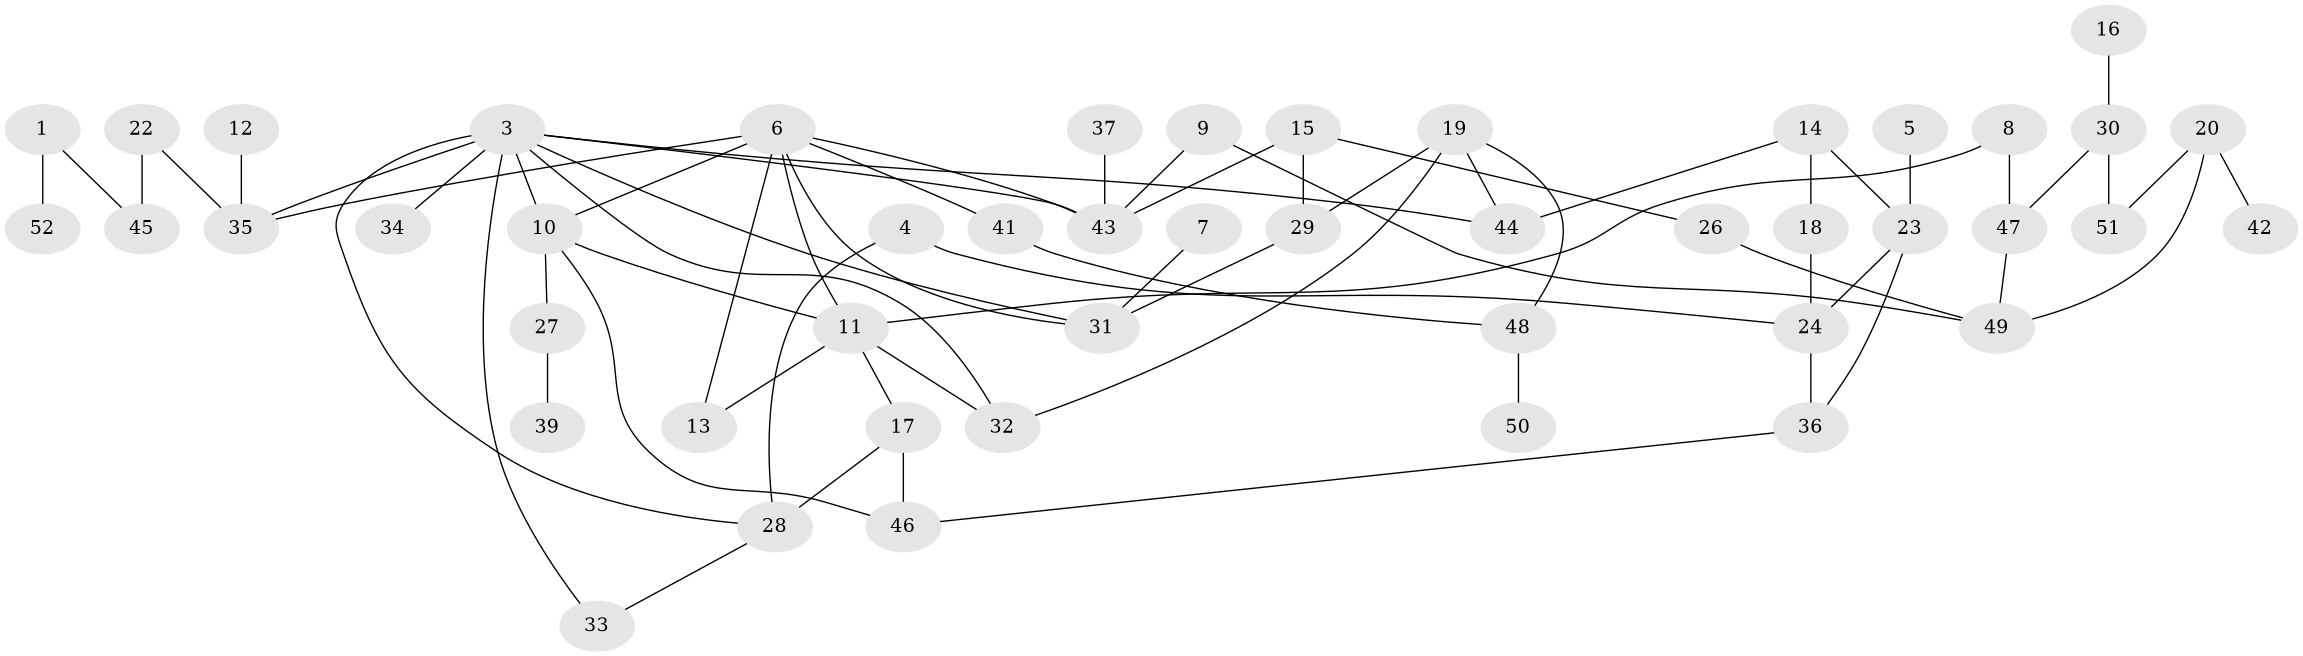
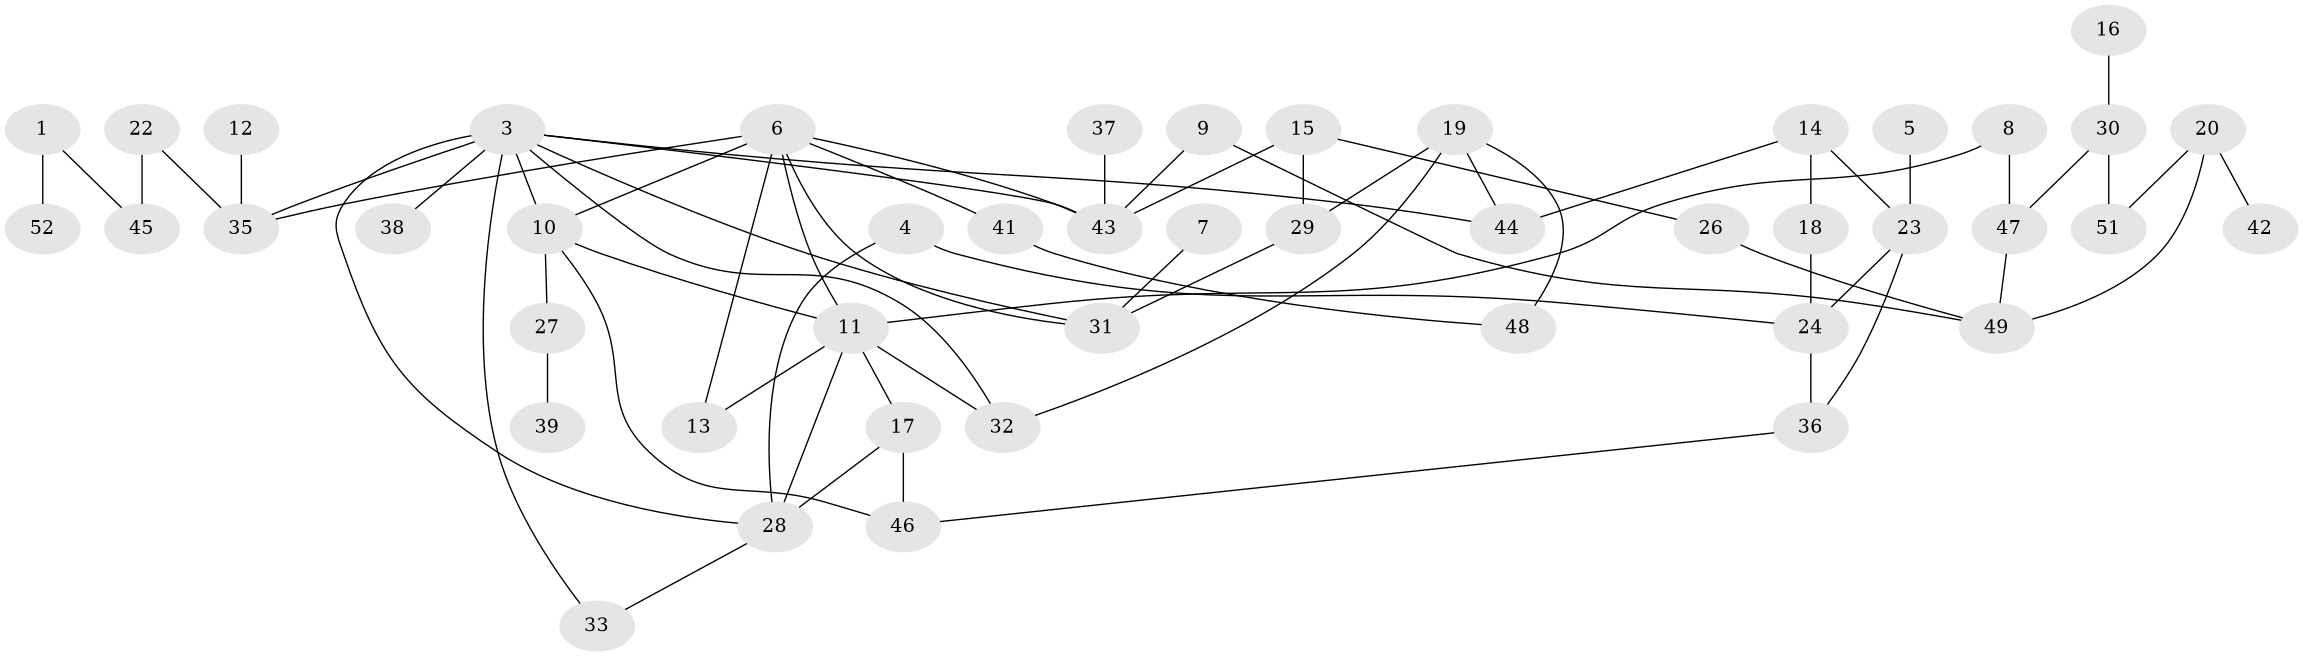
(393, 229) -> (393, 229)
none -> (813, 427)
(1518, 428) -> none
